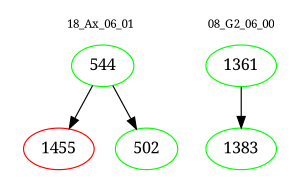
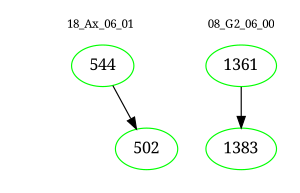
(59, 149) -> none
